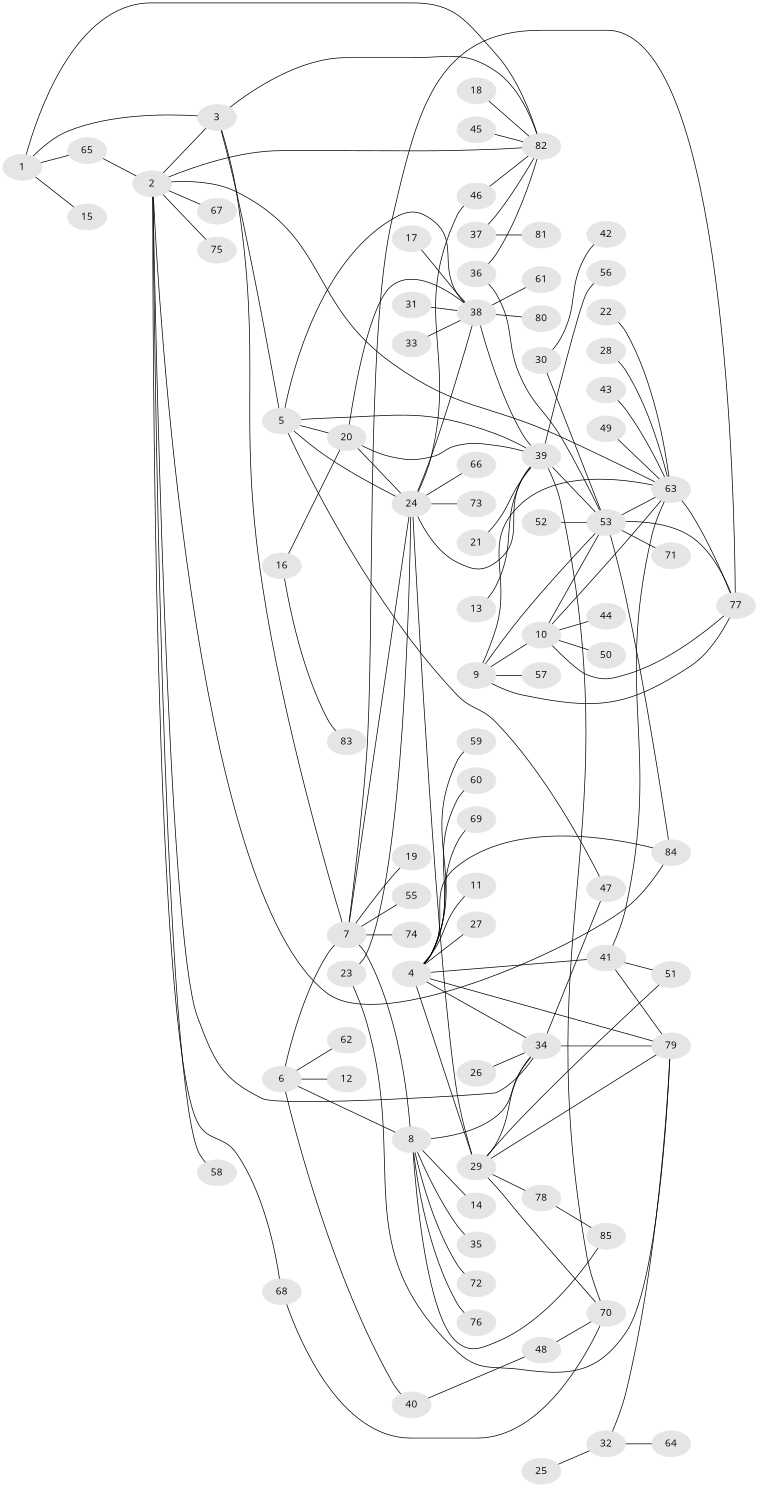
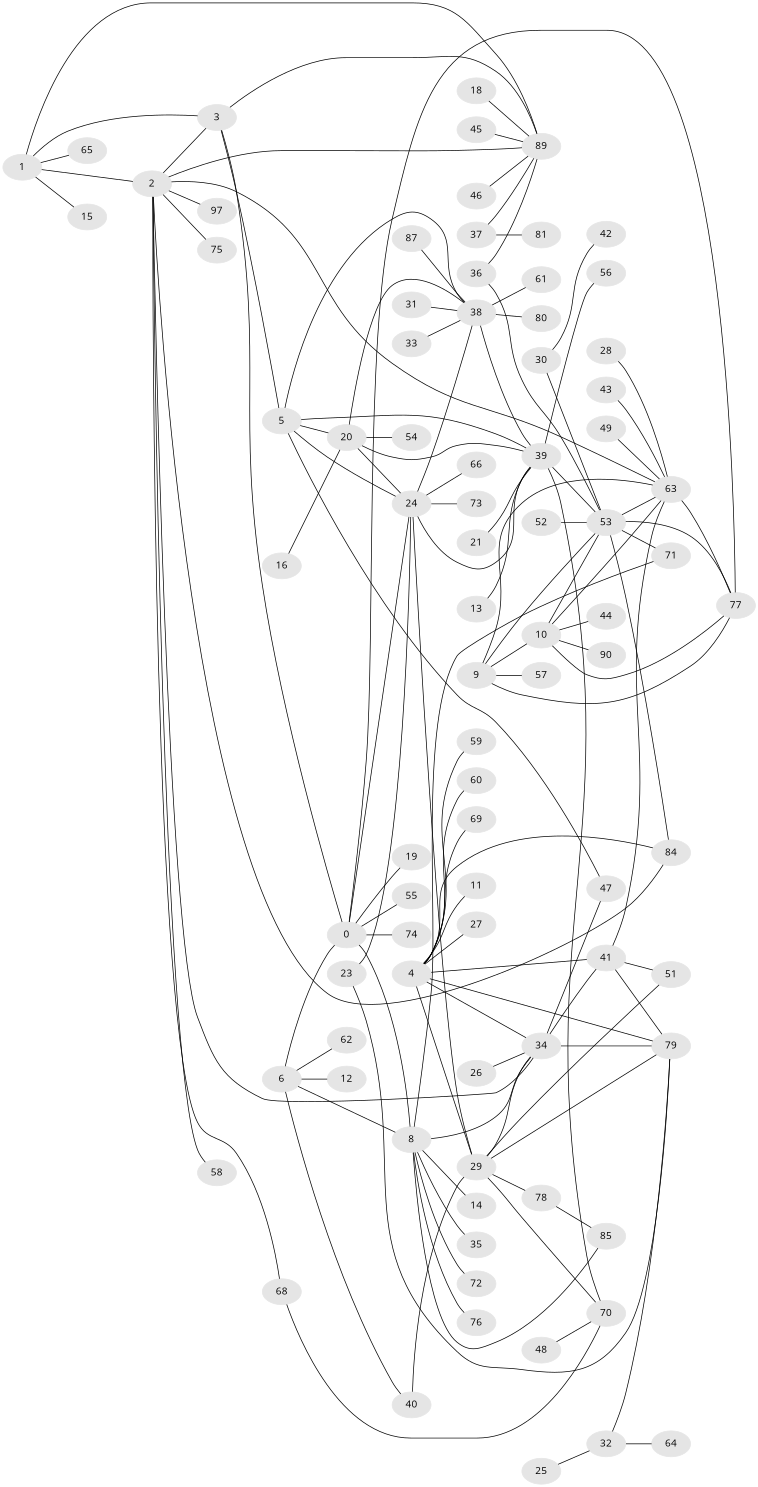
(541, 146) -> (541, 146)
(120, 167) -> (87, 176)
(217, 211) -> (217, 211)
(412, 239) -> (412, 239)
(606, 312) -> none
(438, 348) -> none
none -> (412, 438)
(606, 655) -> (606, 655)
(347, 742) -> none
none -> (433, 781)
(347, 935) -> (347, 935)
none -> (575, 998)
(476, 1378) -> (425, 1281)
